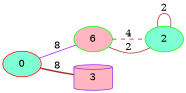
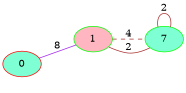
(93, 39) -> (93, 39)
(164, 39) -> (164, 39)
(93, 78) -> none
